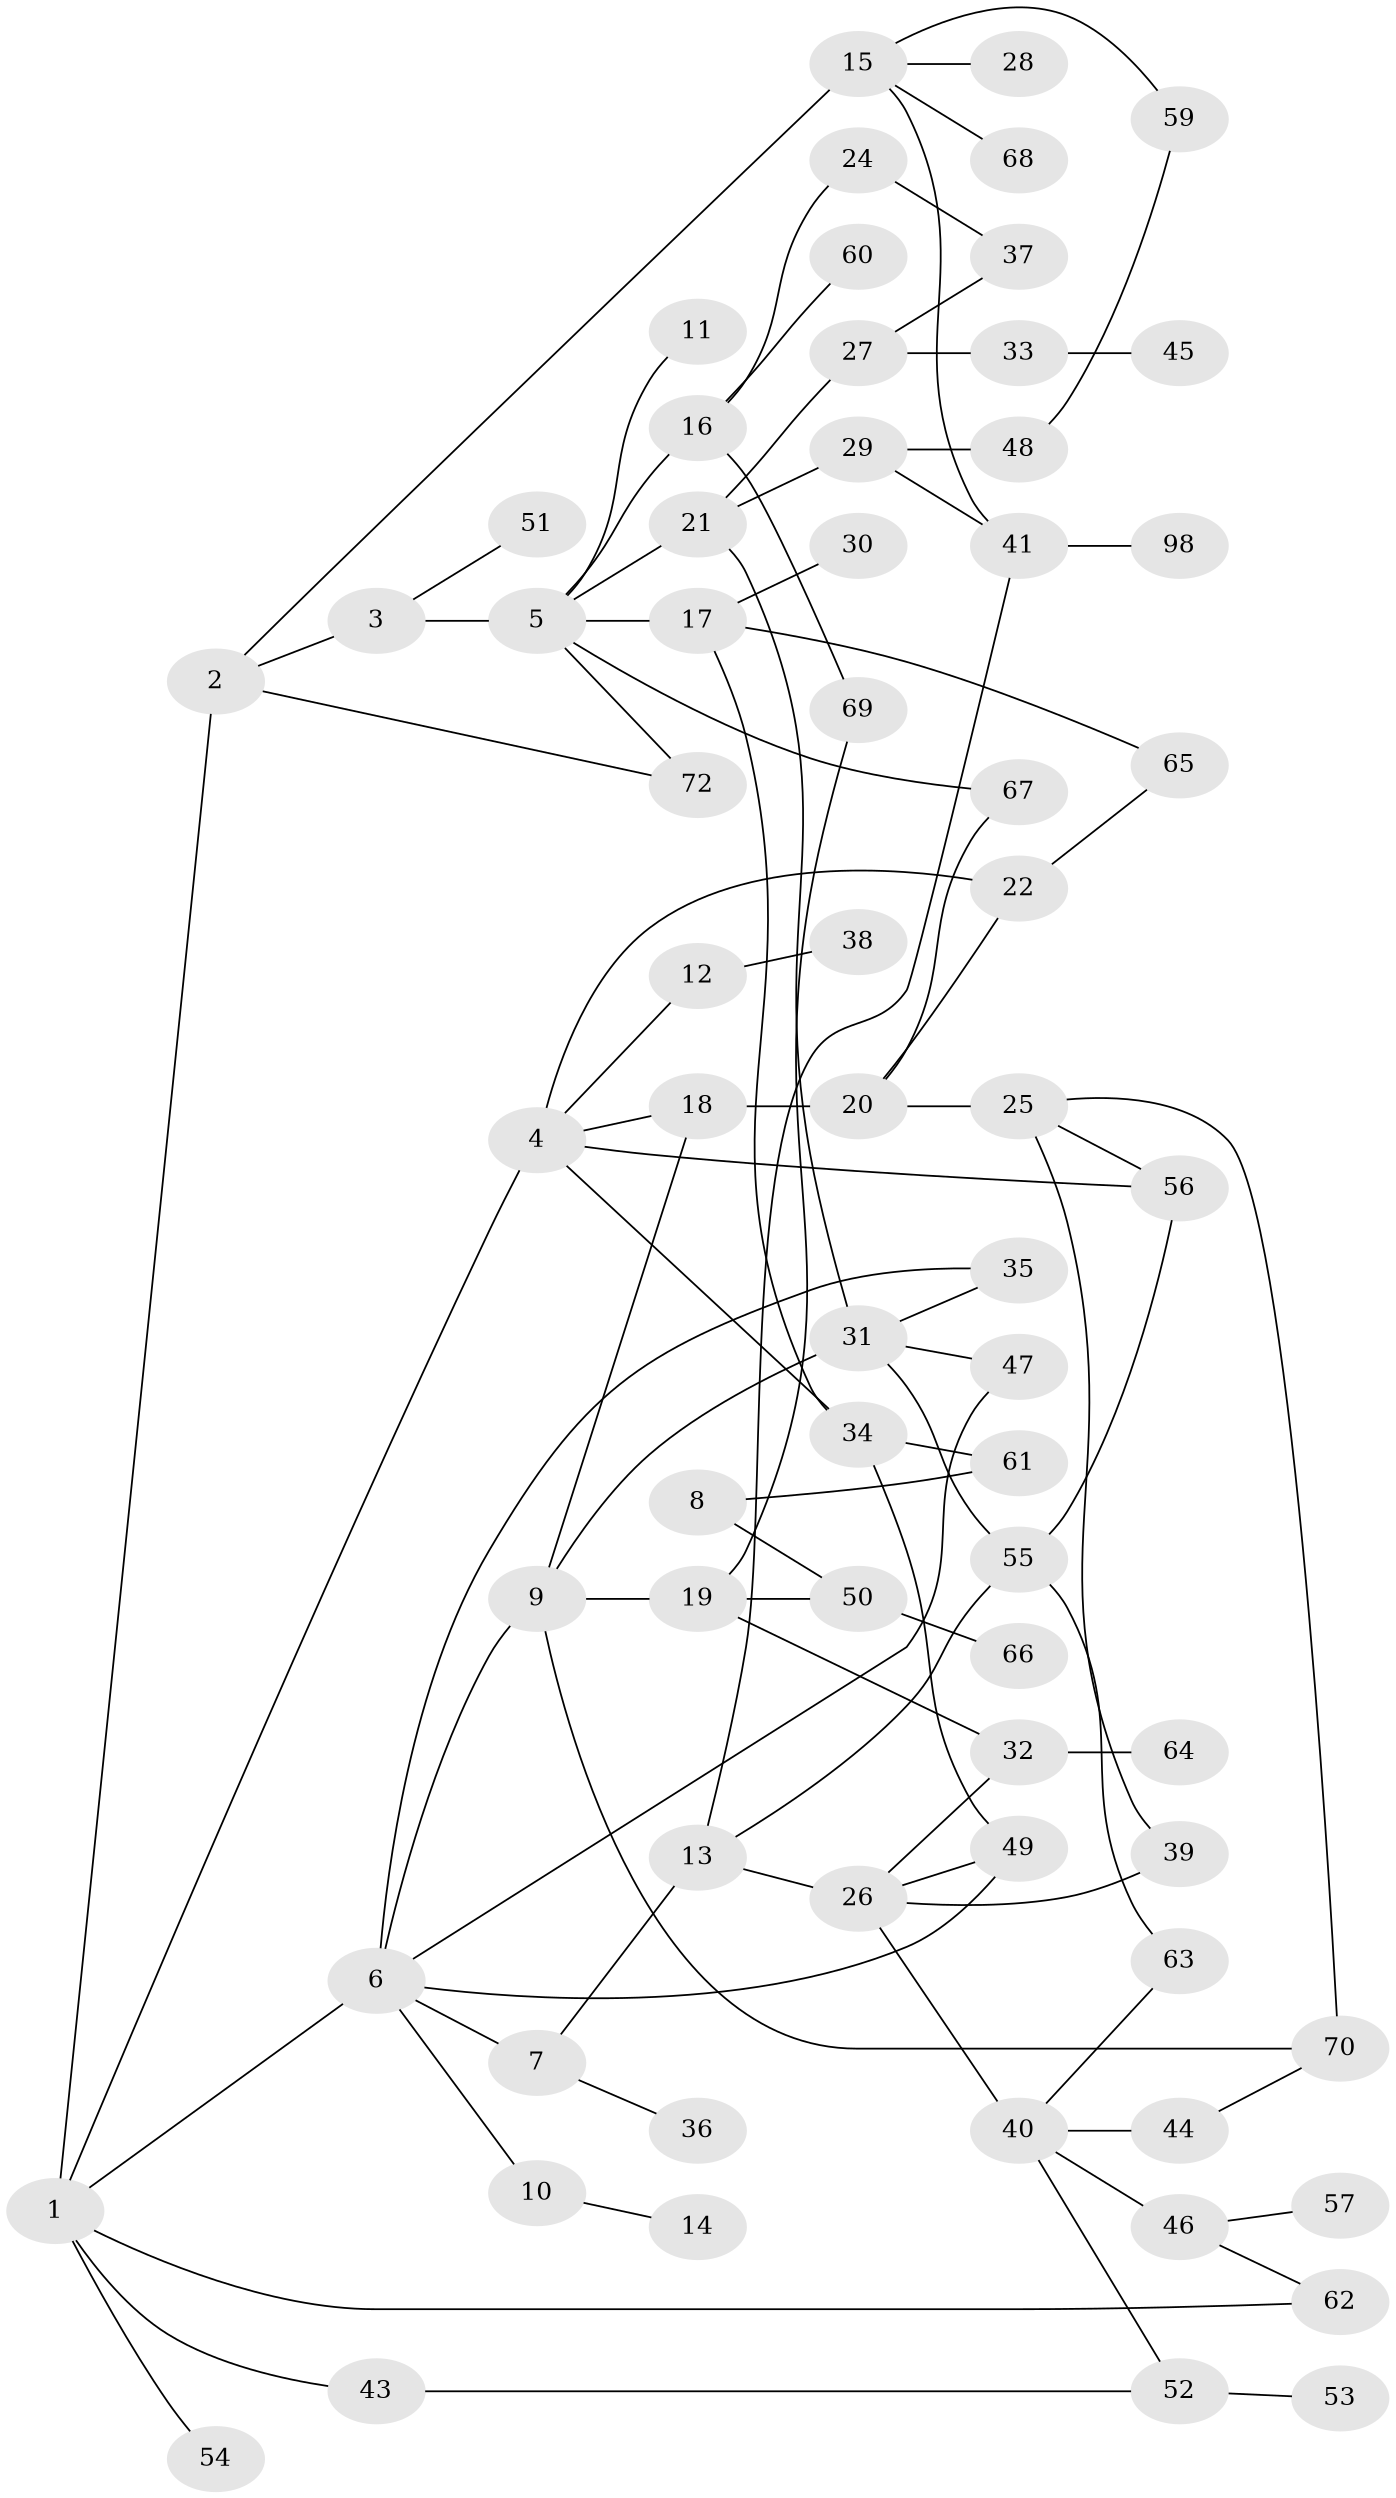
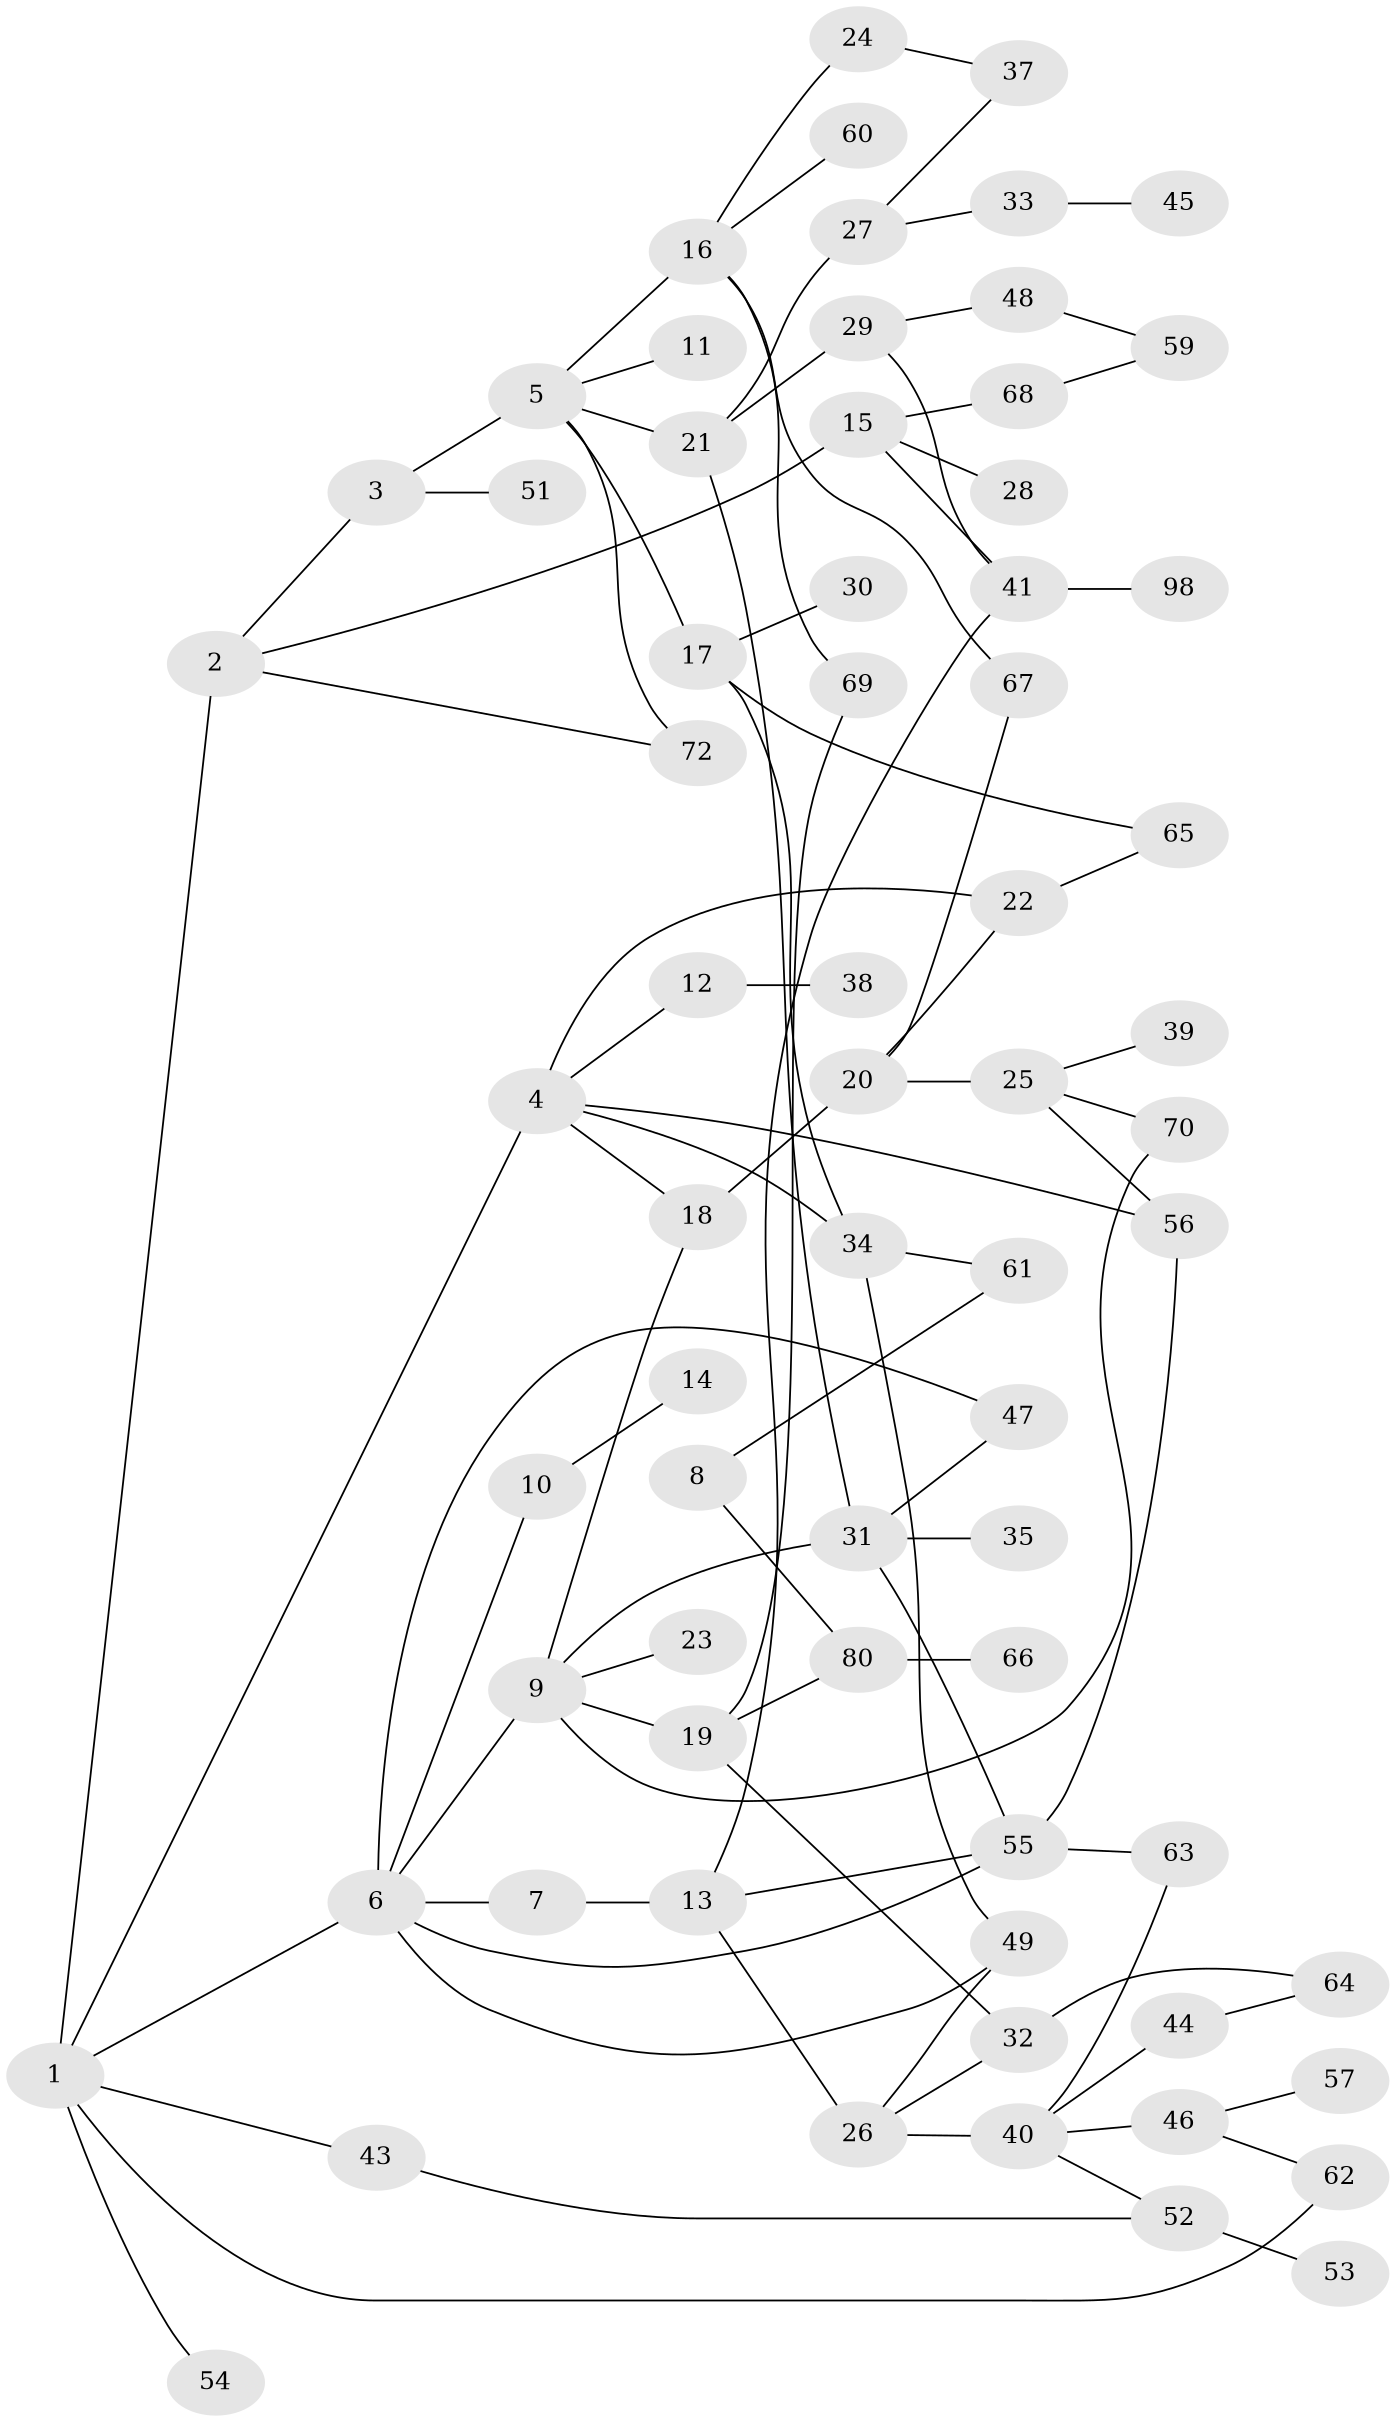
(1038, 9) -> (1100, 372)
(763, 741) -> (827, 490)
(536, 1478) -> (702, 1958)
(858, 1599) -> (858, 1660)
none -> (698, 1642)
(1026, 1903) -> none
(1260, 2090) -> (1260, 2005)
(698, 2131) -> none
